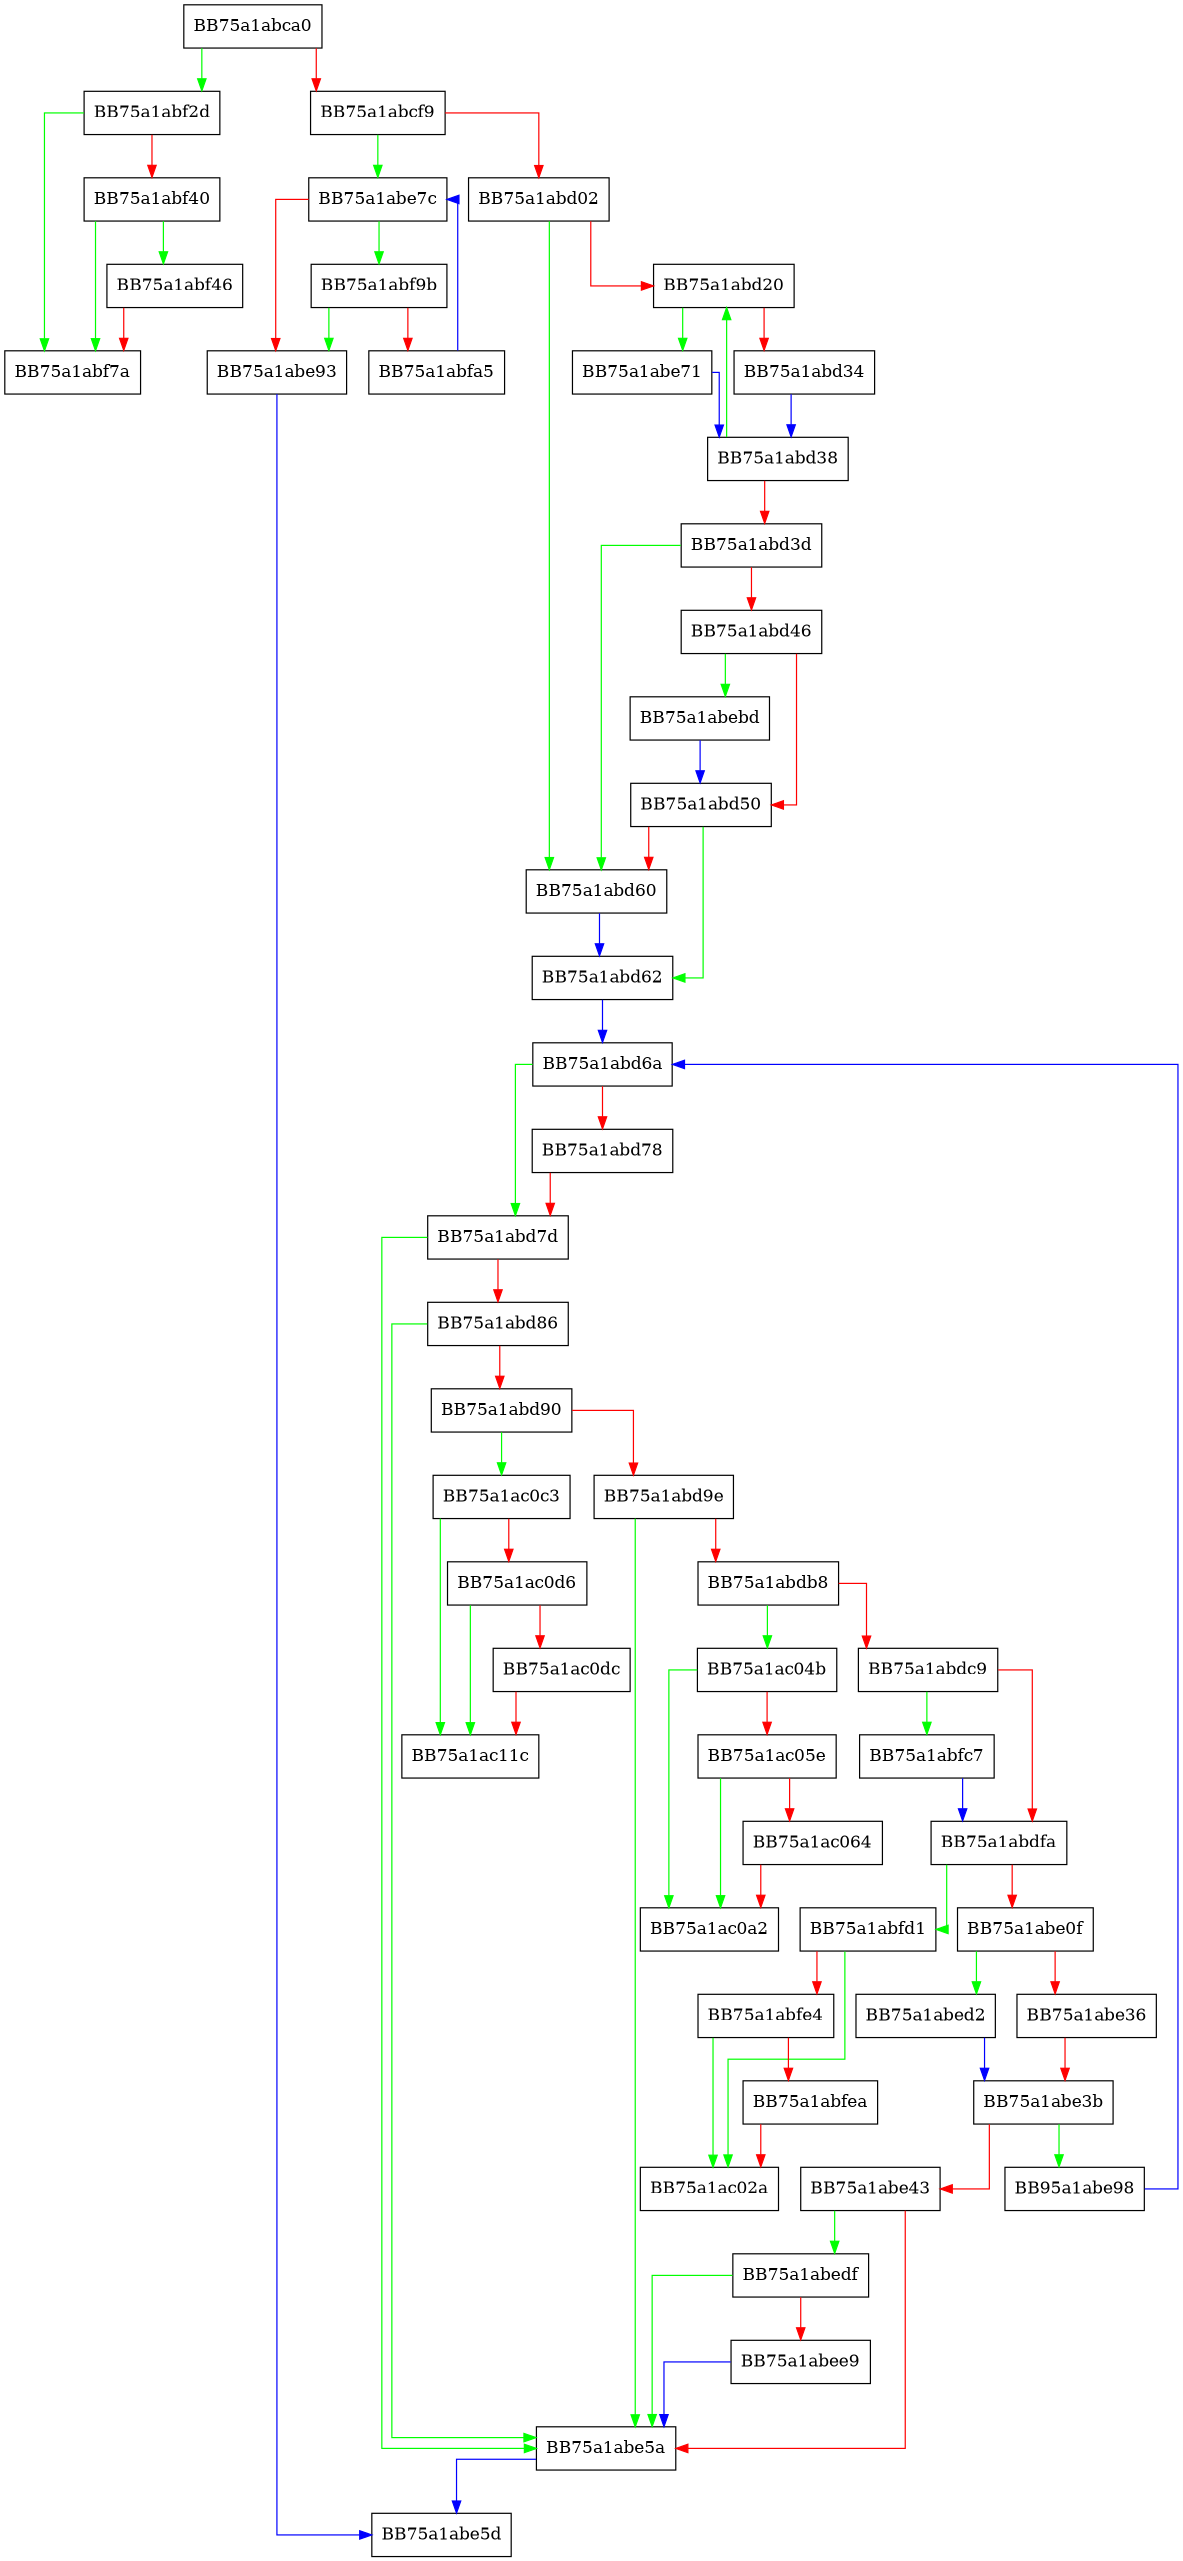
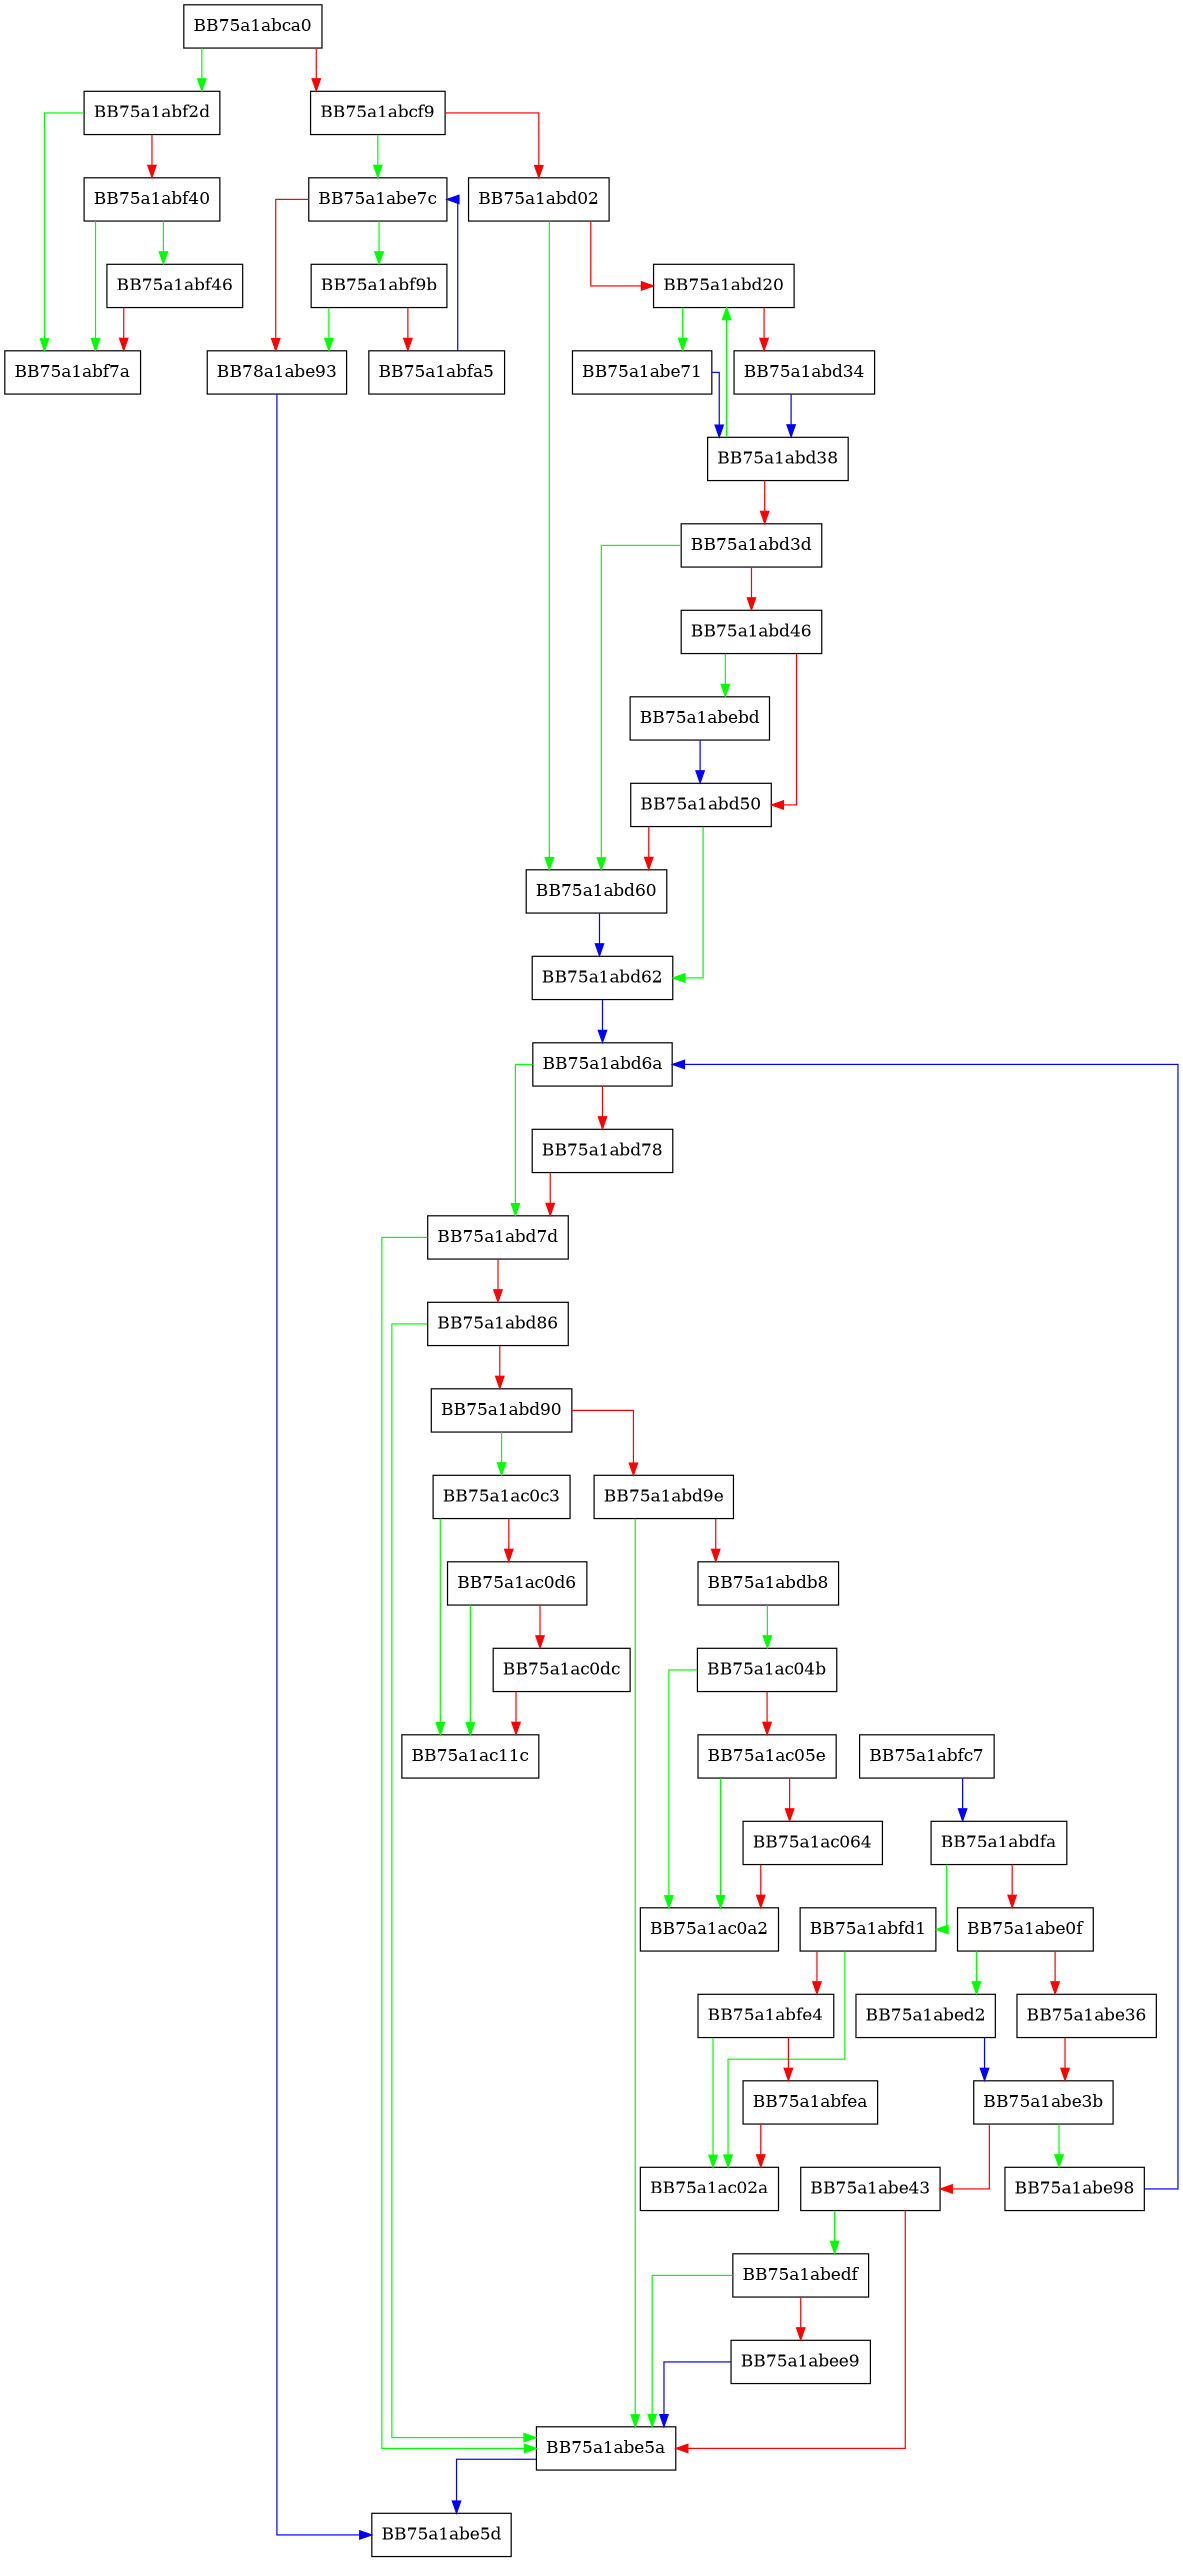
(277, 372) -> (277, 372)
(928, 1670) -> none
(1075, 2189) -> (1075, 2189)
